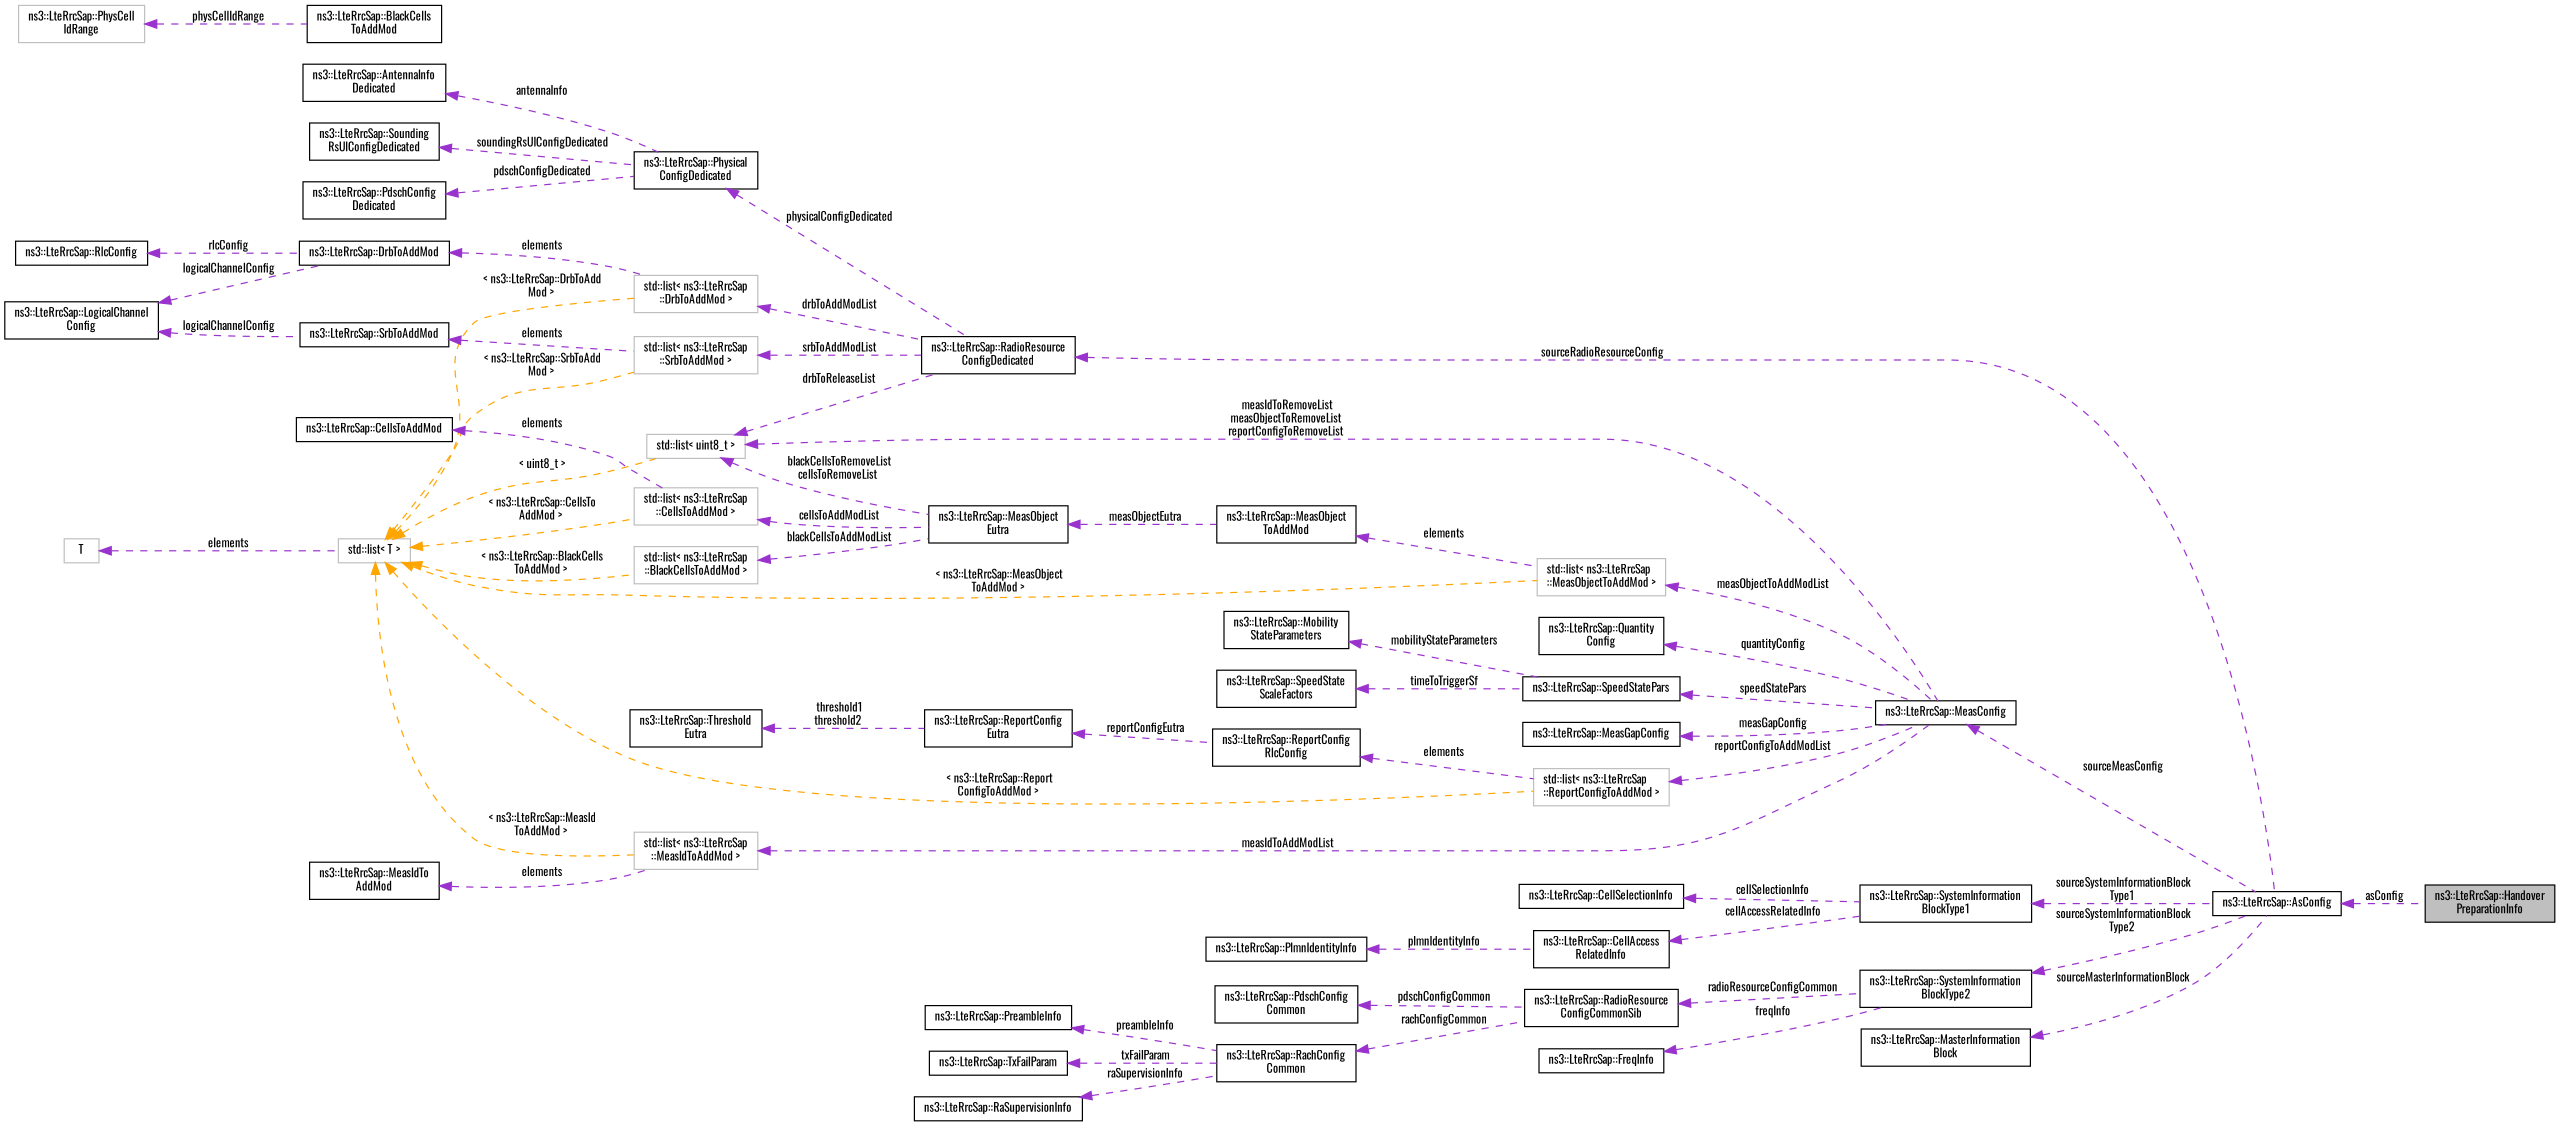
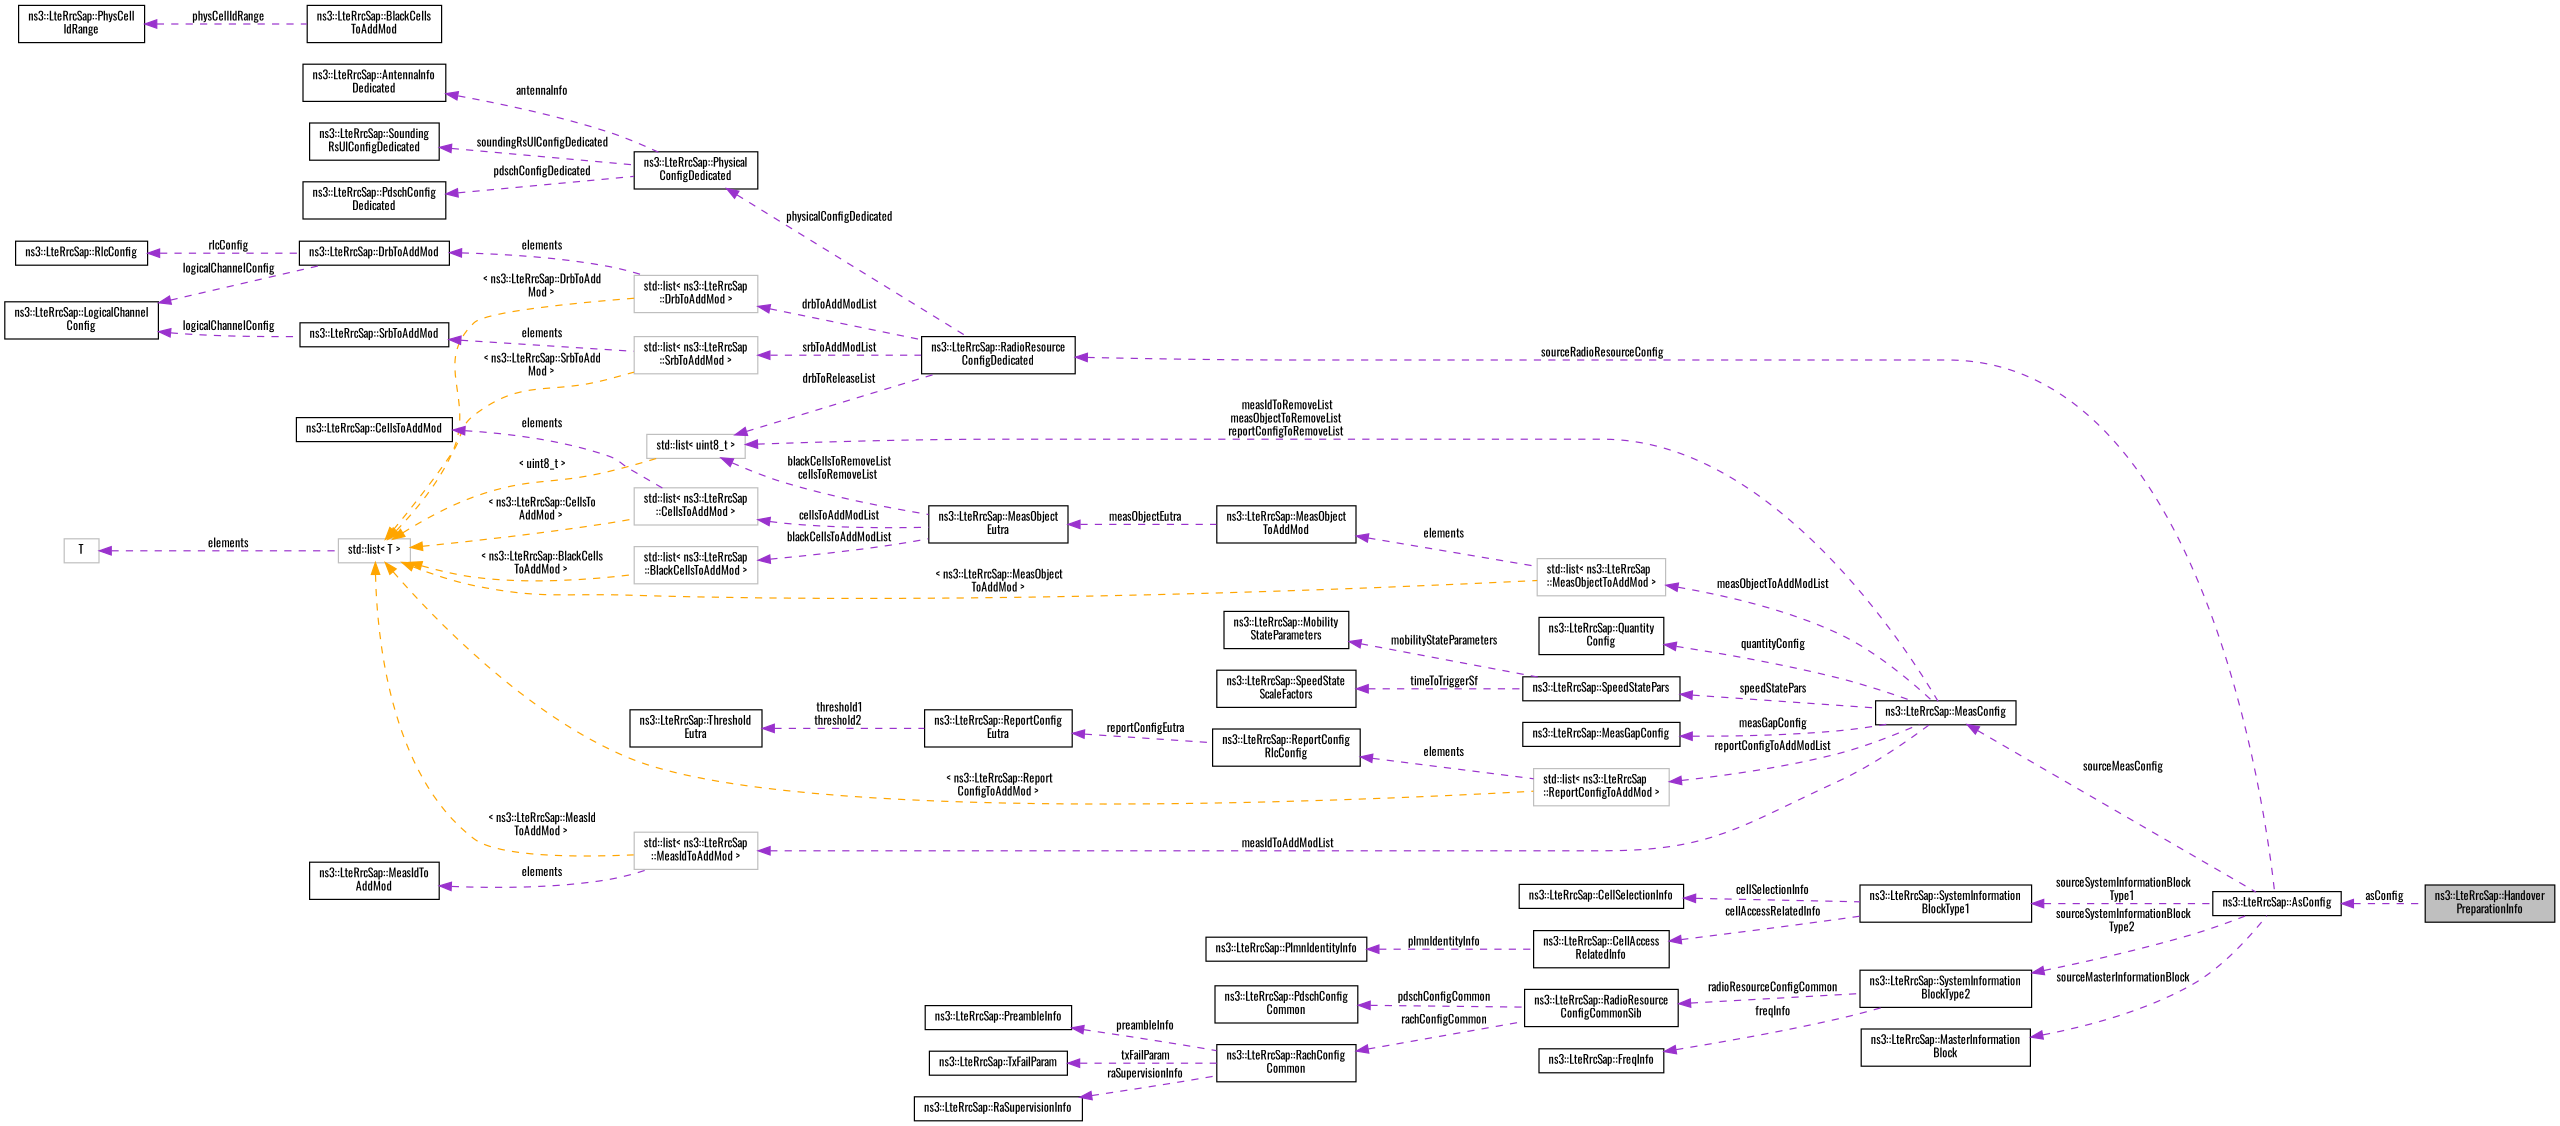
(82, 24) -> (82, 24)
